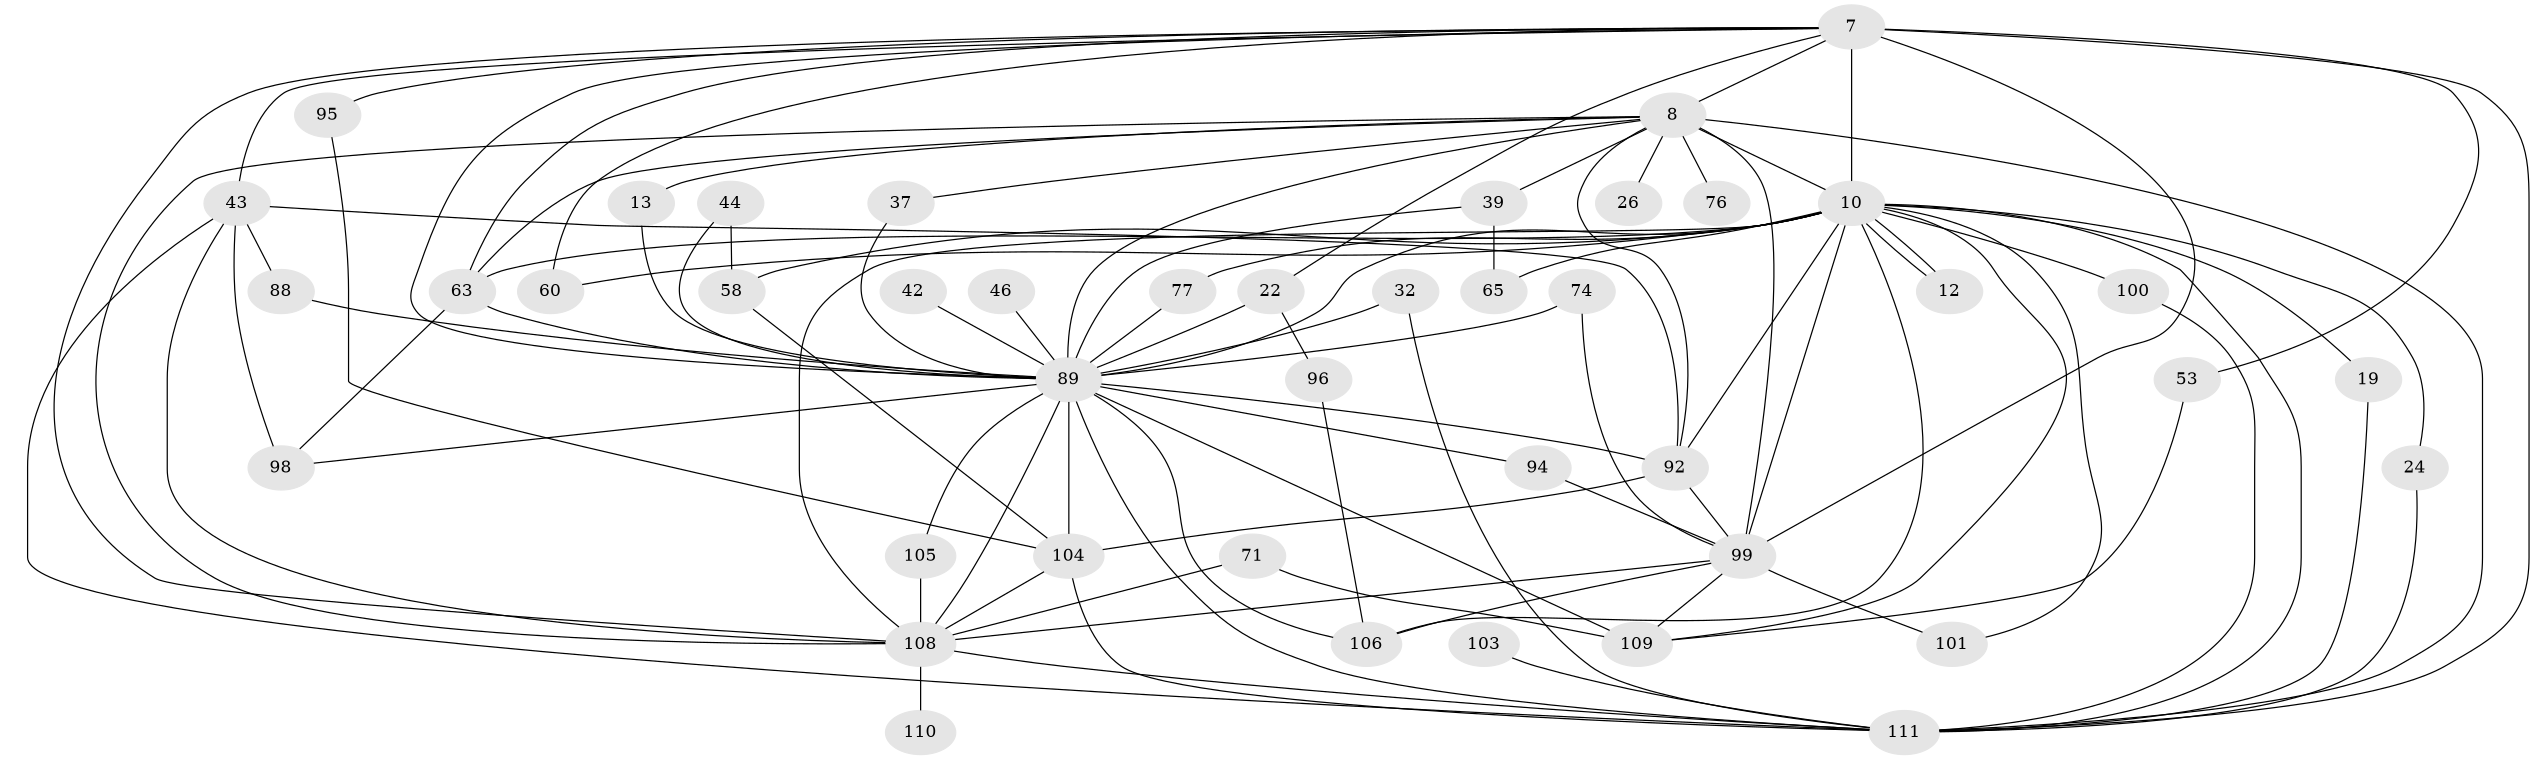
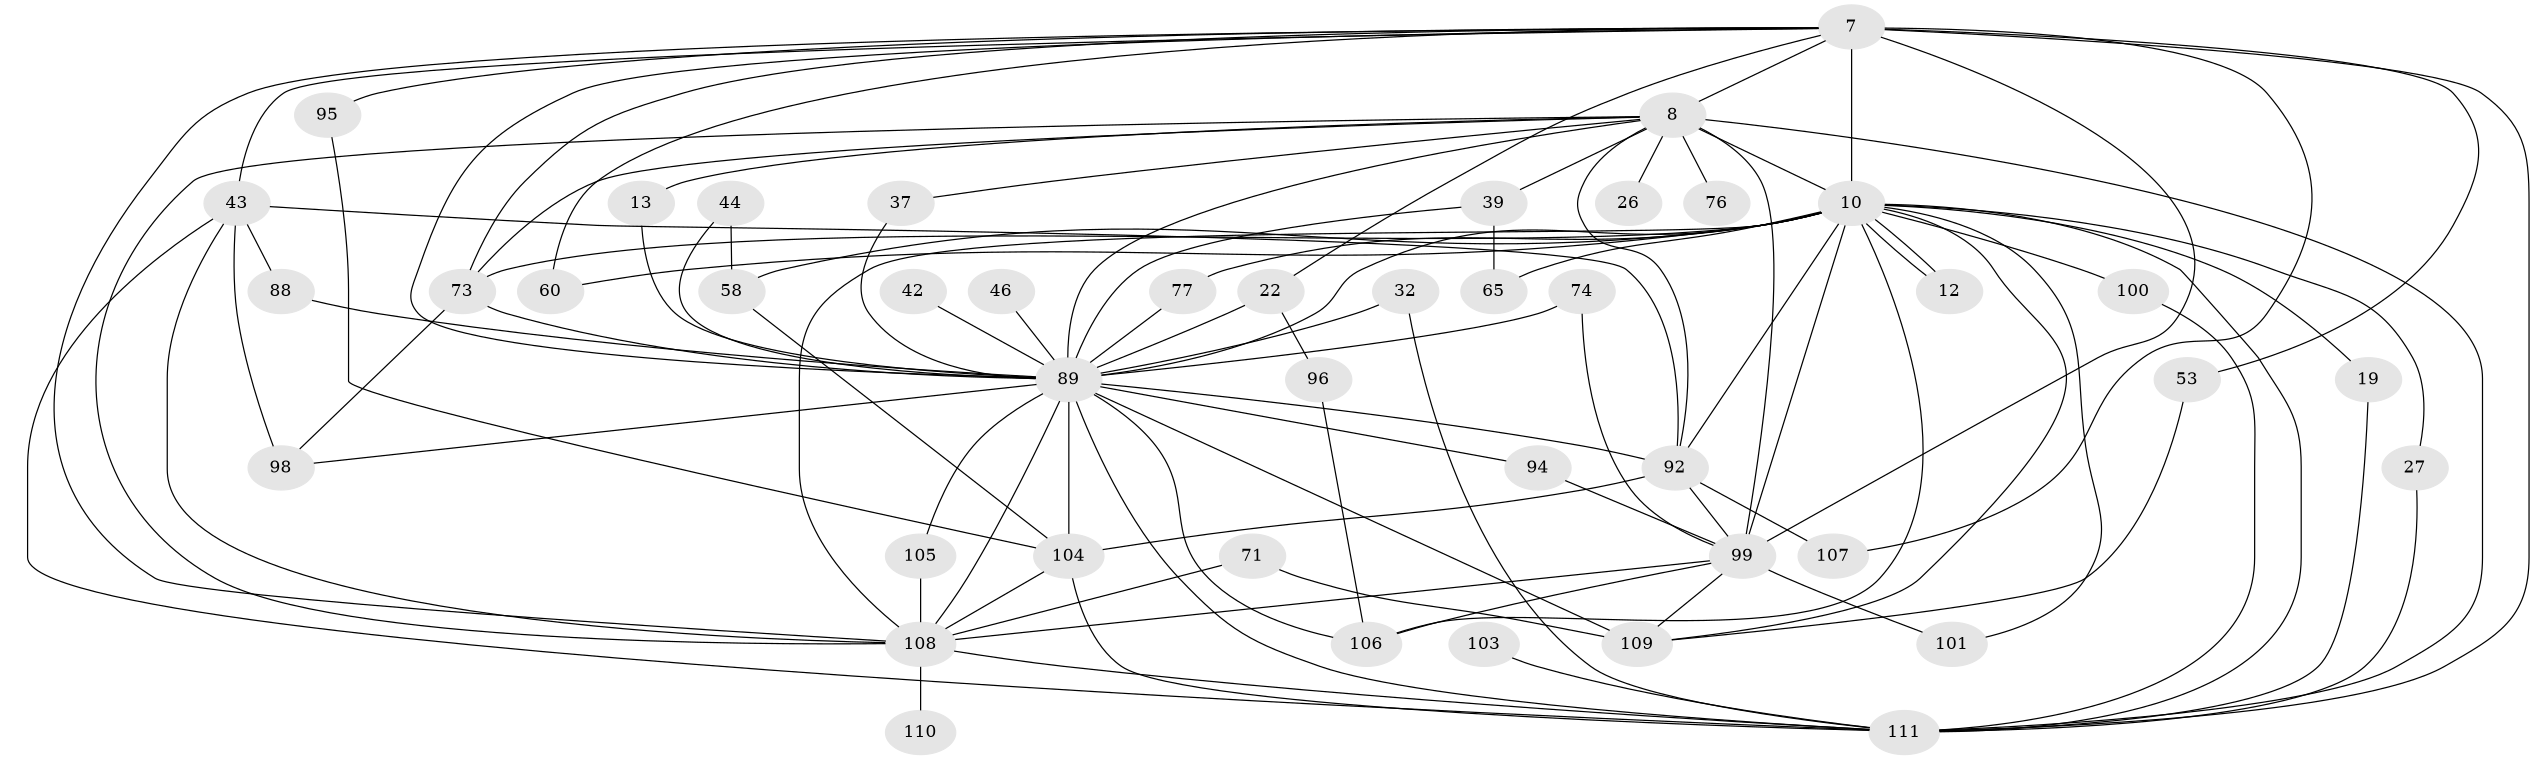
(462, 292) -> (462, 292)
(2415, 468) -> (2415, 468)
none -> (1833, 556)
